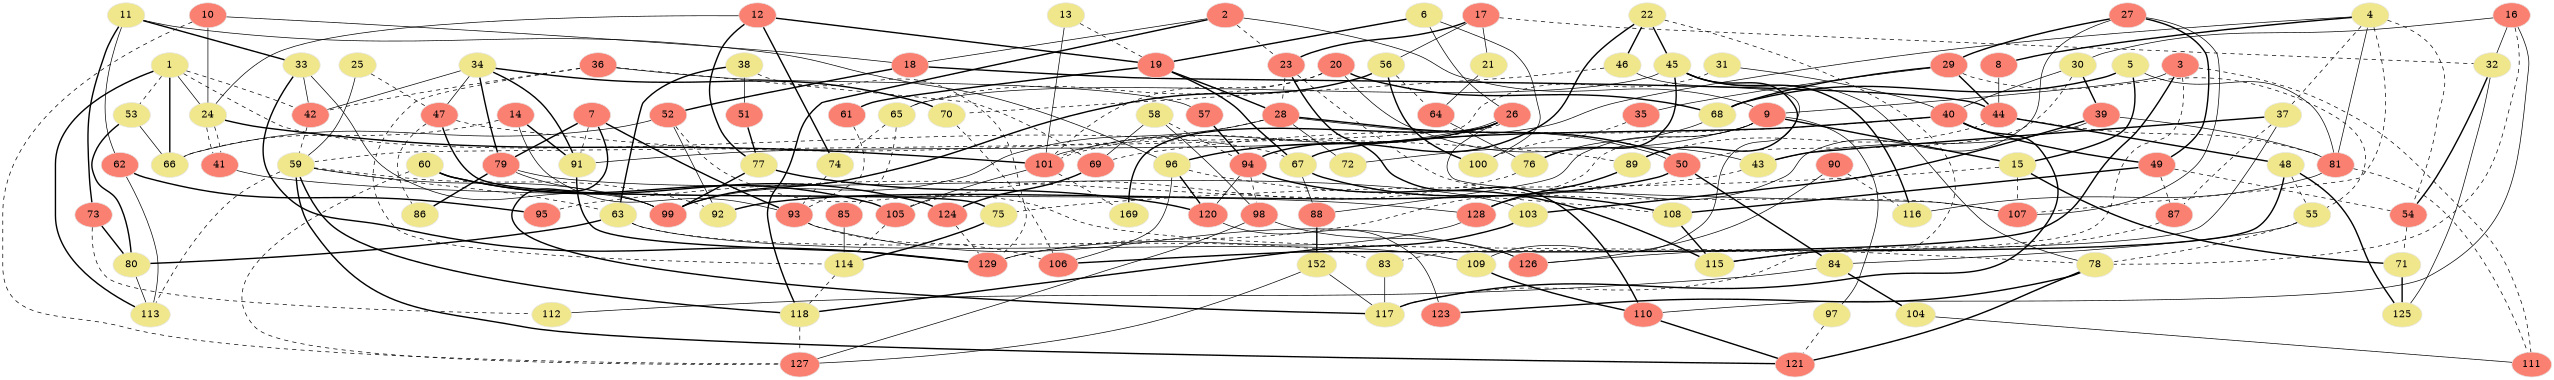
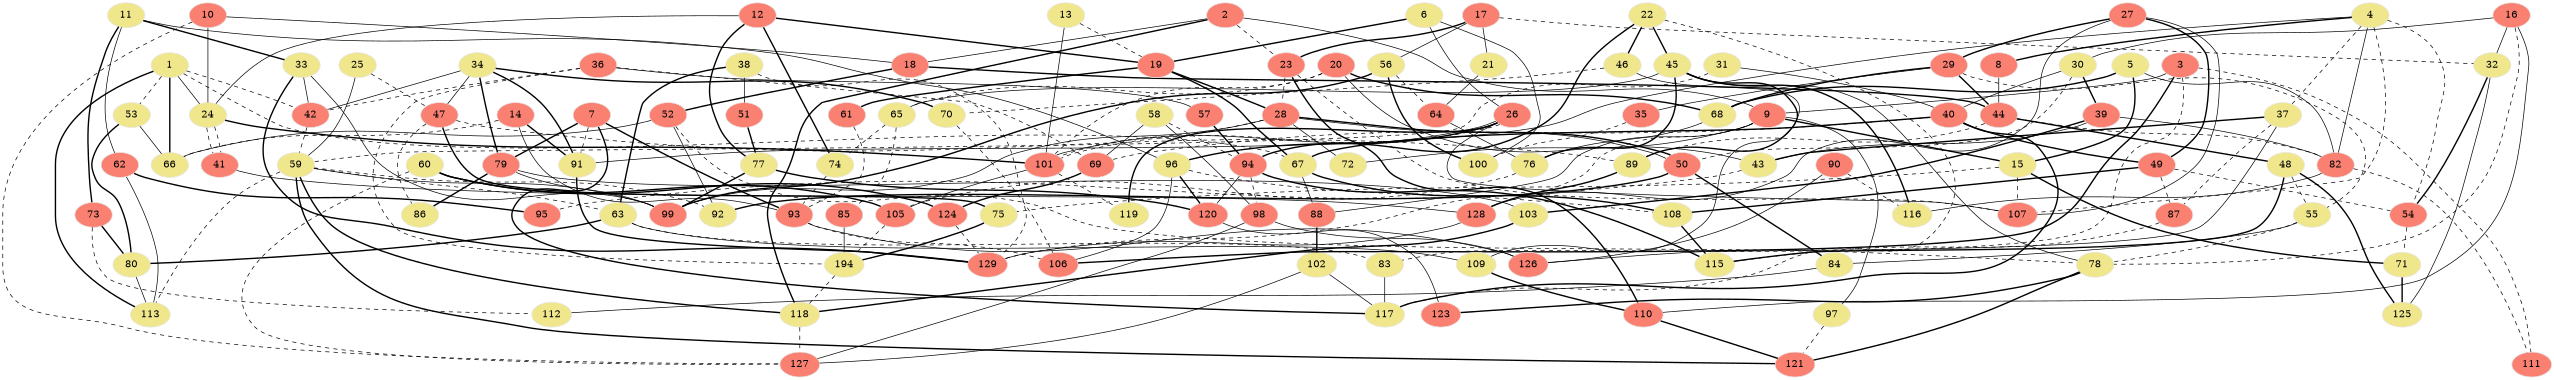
(2336, 165) -> (2336, 165)
(1129, 215) -> (1129, 215)
(844, 265) -> (844, 265)
(1317, 265) -> (1317, 265)
(1916, 315) -> none
